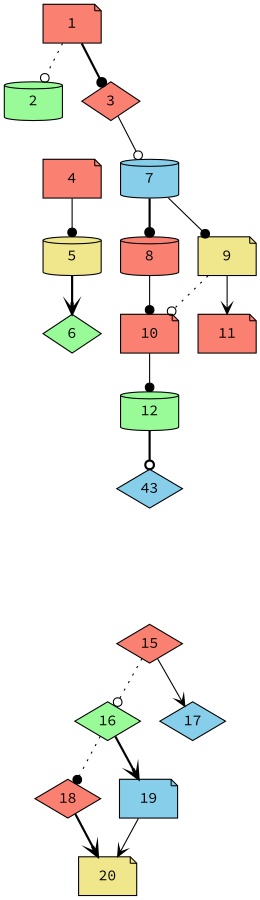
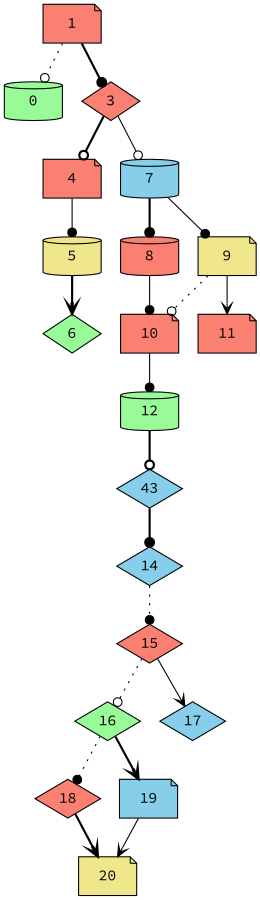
(33, 101) -> (33, 101)
none -> (95, 134)
none -> (150, 566)
